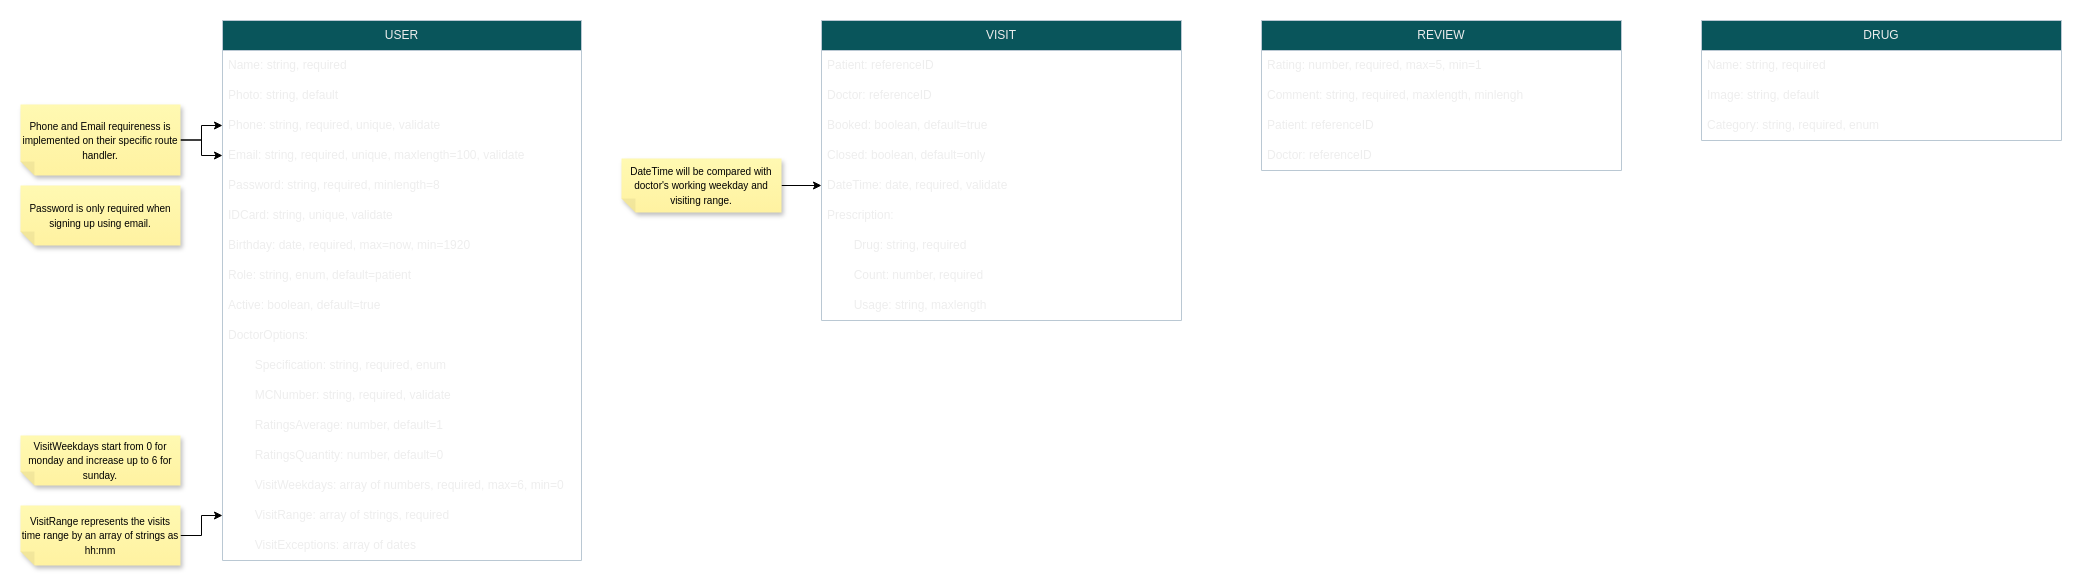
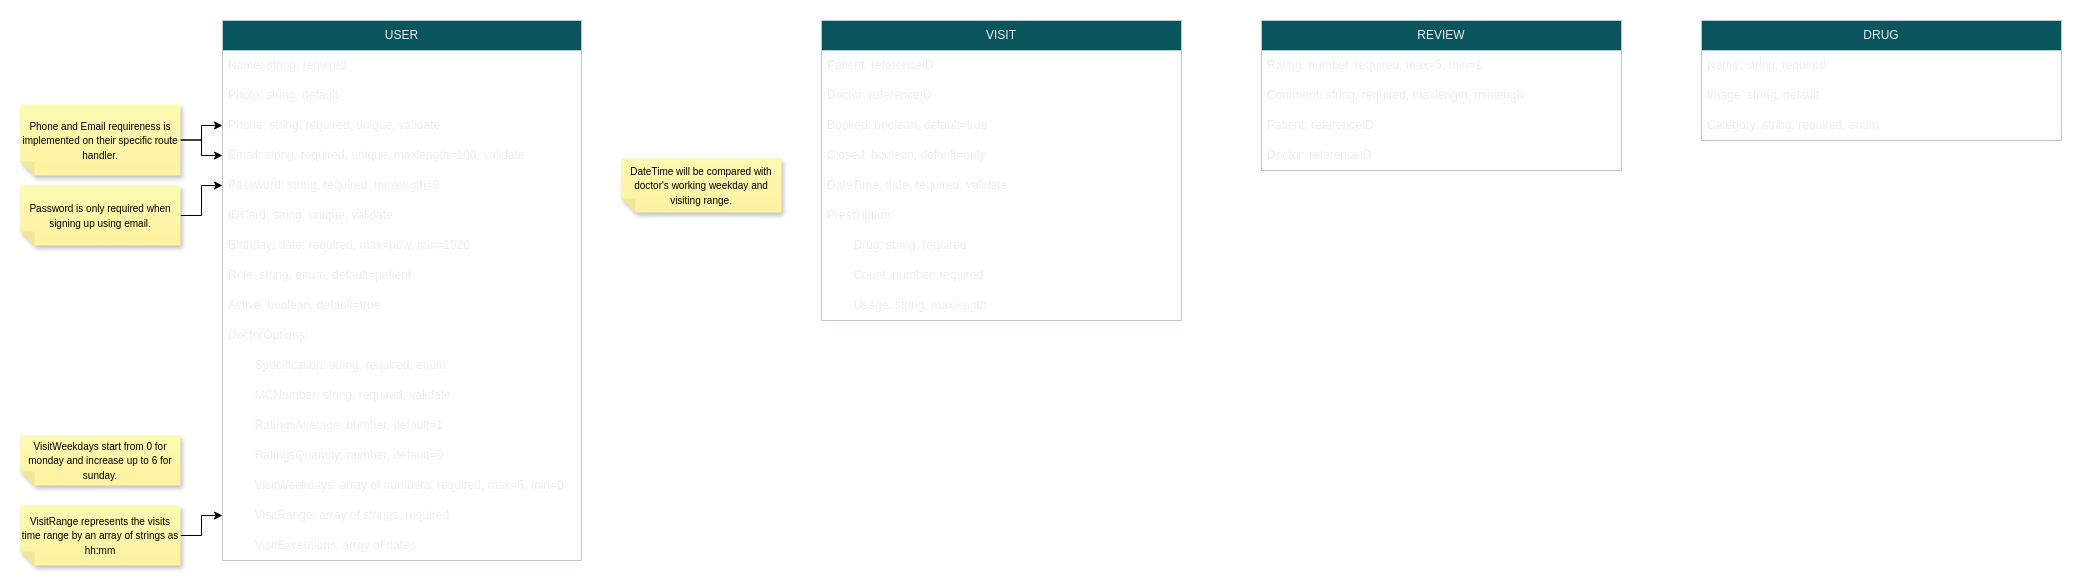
(798, 186) -> none
none -> (202, 205)
